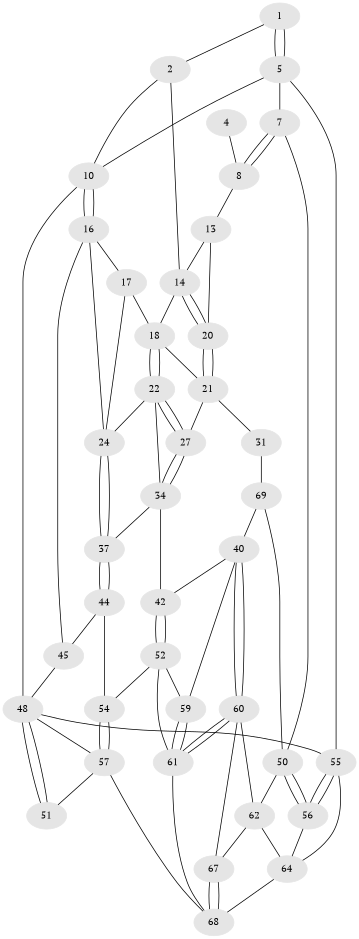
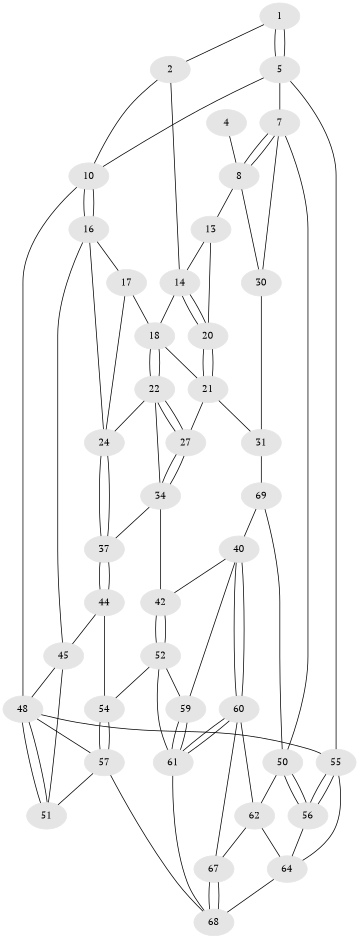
none -> (261, 283)
none -> (56, 739)
